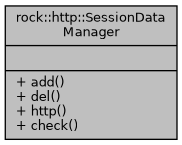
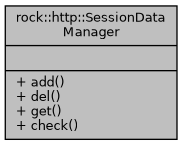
(42, 112) -> (39, 112)
